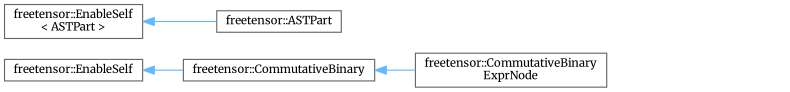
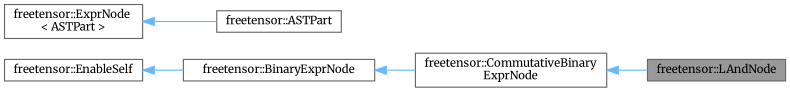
(74, 22) -> (74, 22)
(279, 70) -> (279, 70)
none -> (717, 70)
